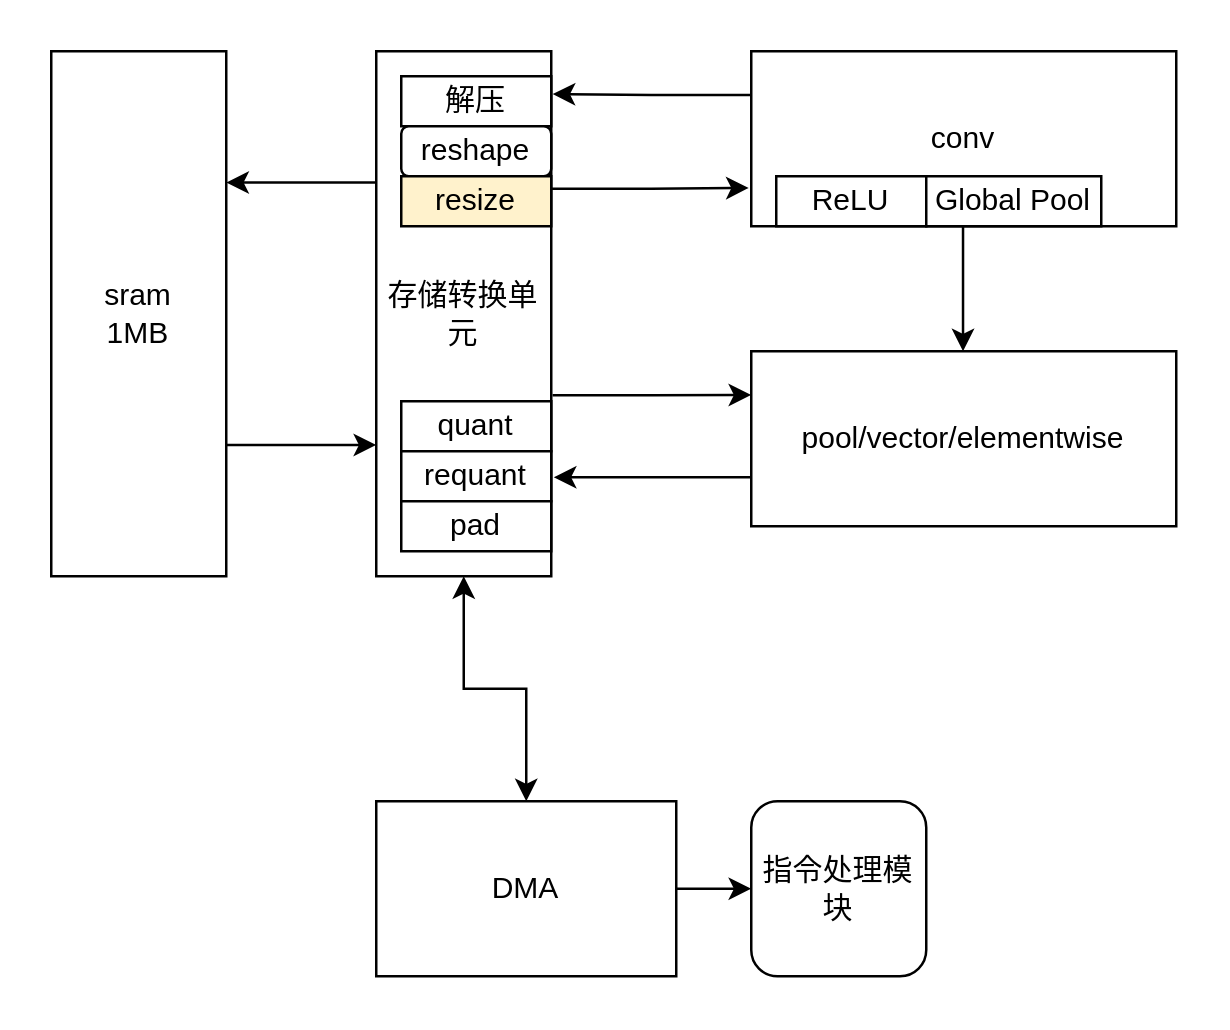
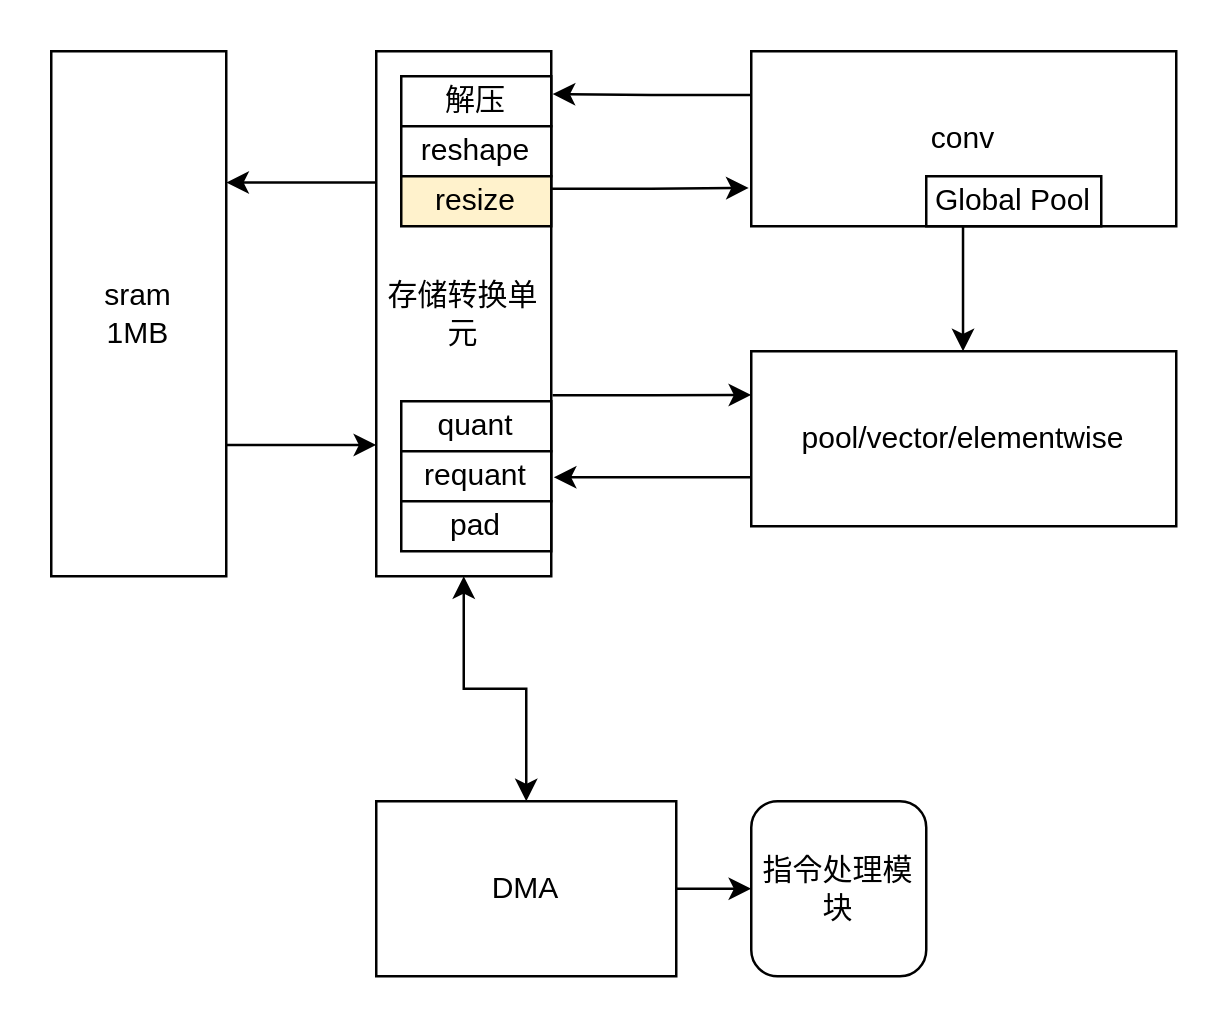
(476, 151) -> (476, 151)
(851, 201) -> none
